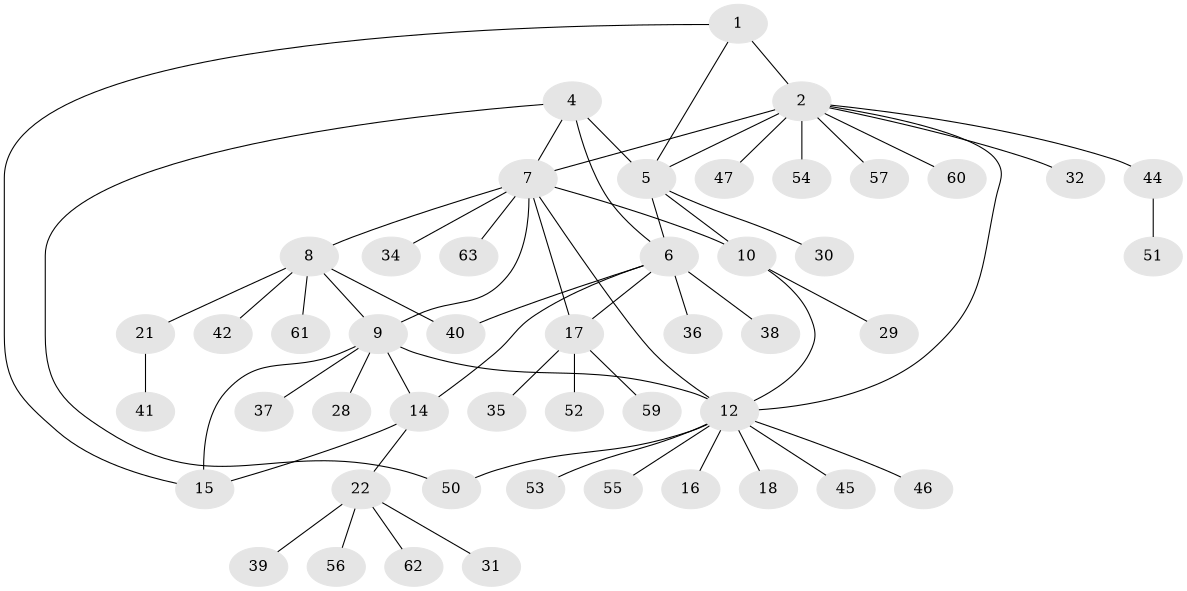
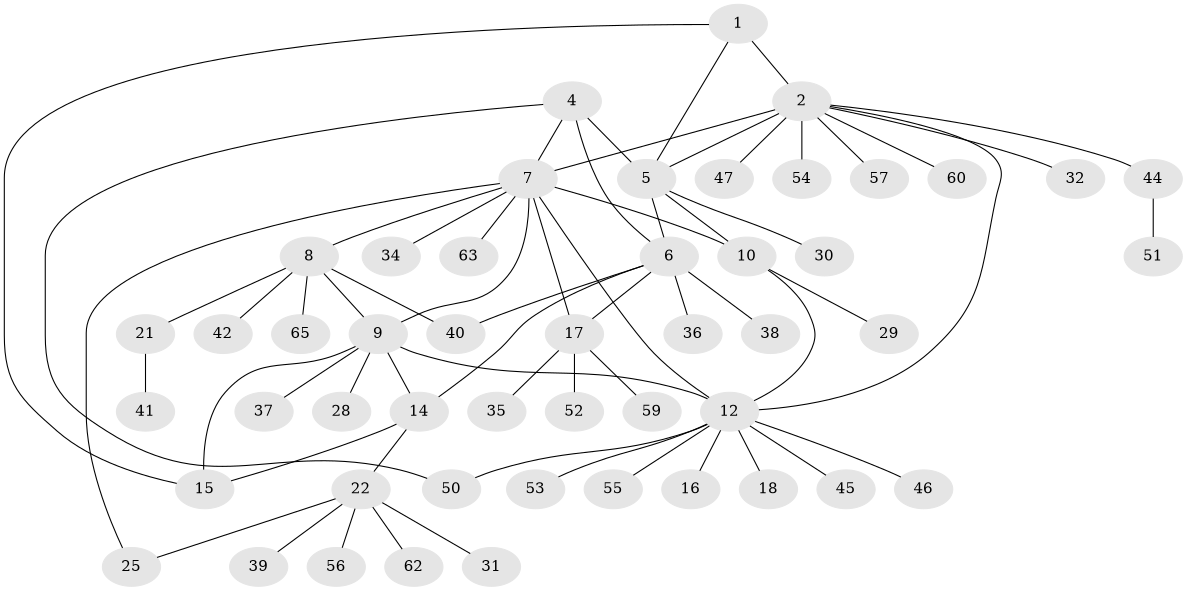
(301, 334) -> (301, 334)
none -> (131, 567)
